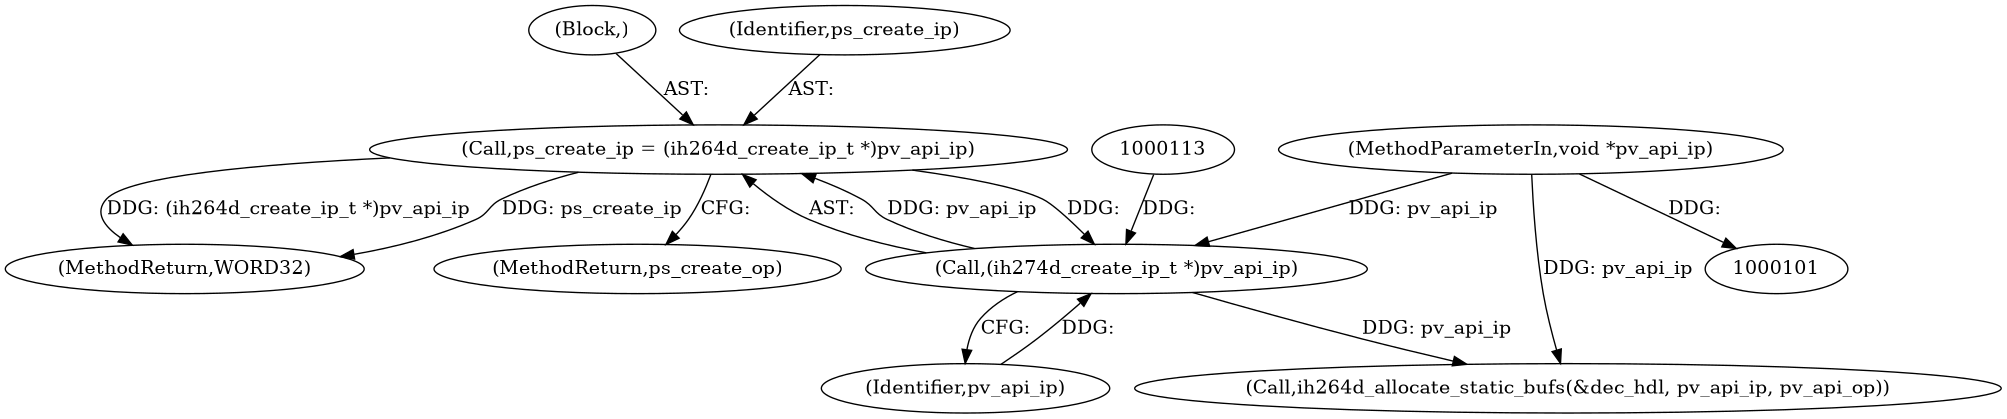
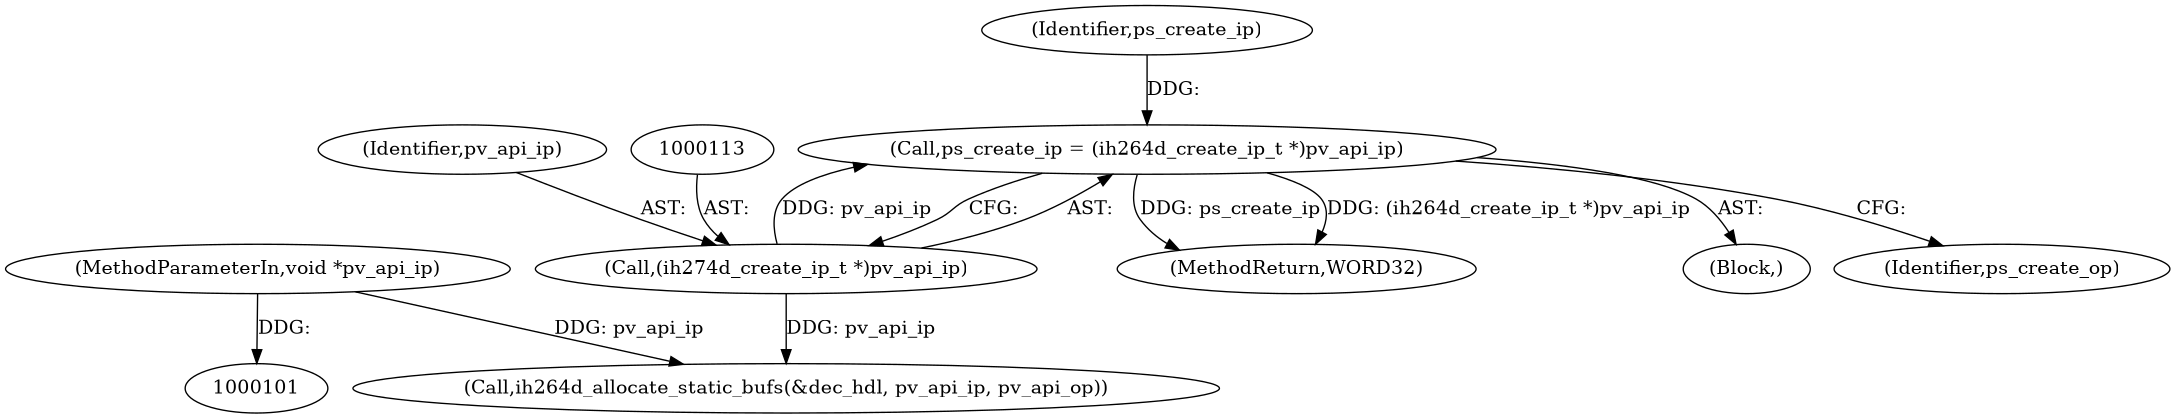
(649, 84) -> (1612, 174)
(815, 90) -> (1177, 90)
(1330, 207) -> none
(1097, 209) -> (997, 209)
(1172, 209) -> (730, 209)
(638, 269) -> (2002, 269)
(984, 314) -> none
(1091, 329) -> (667, 209)
